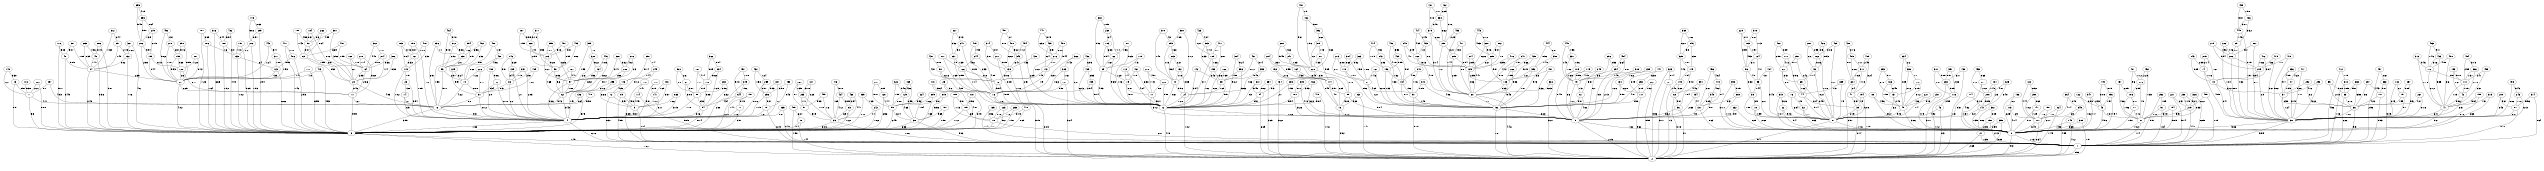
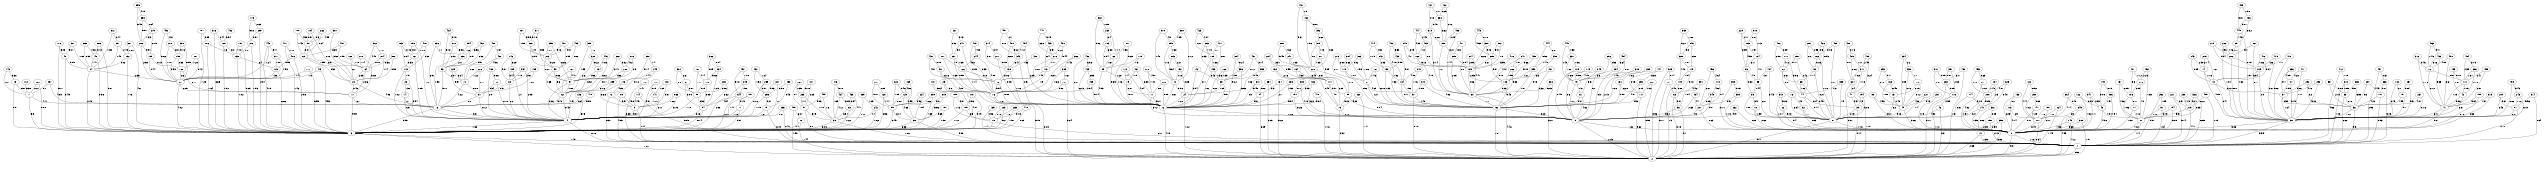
(244, 128) -> (268, 125)
none -> (1431, 143)
